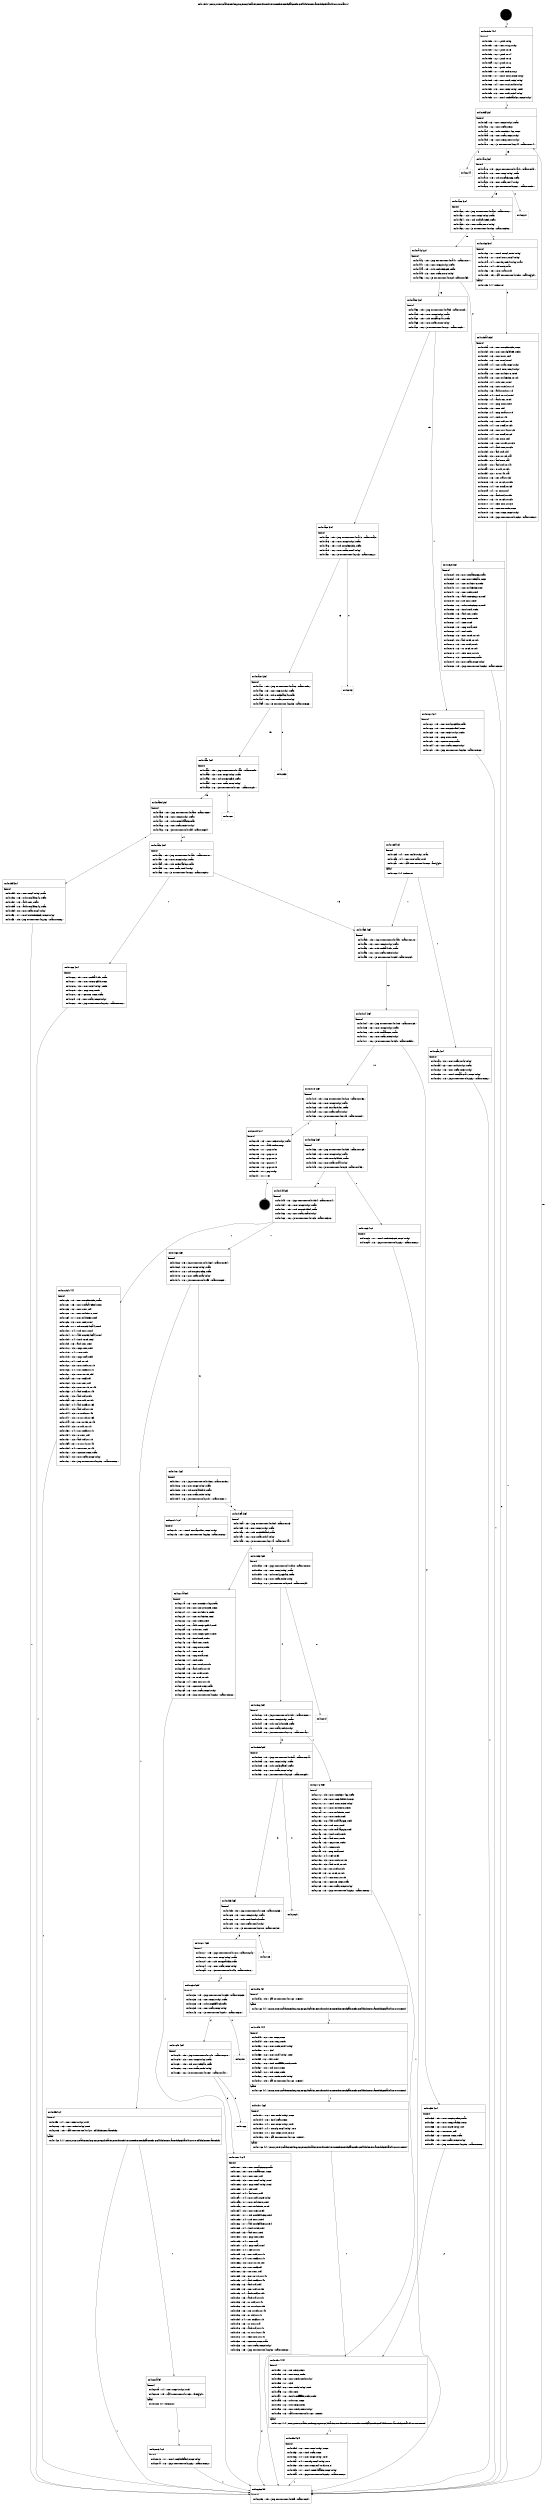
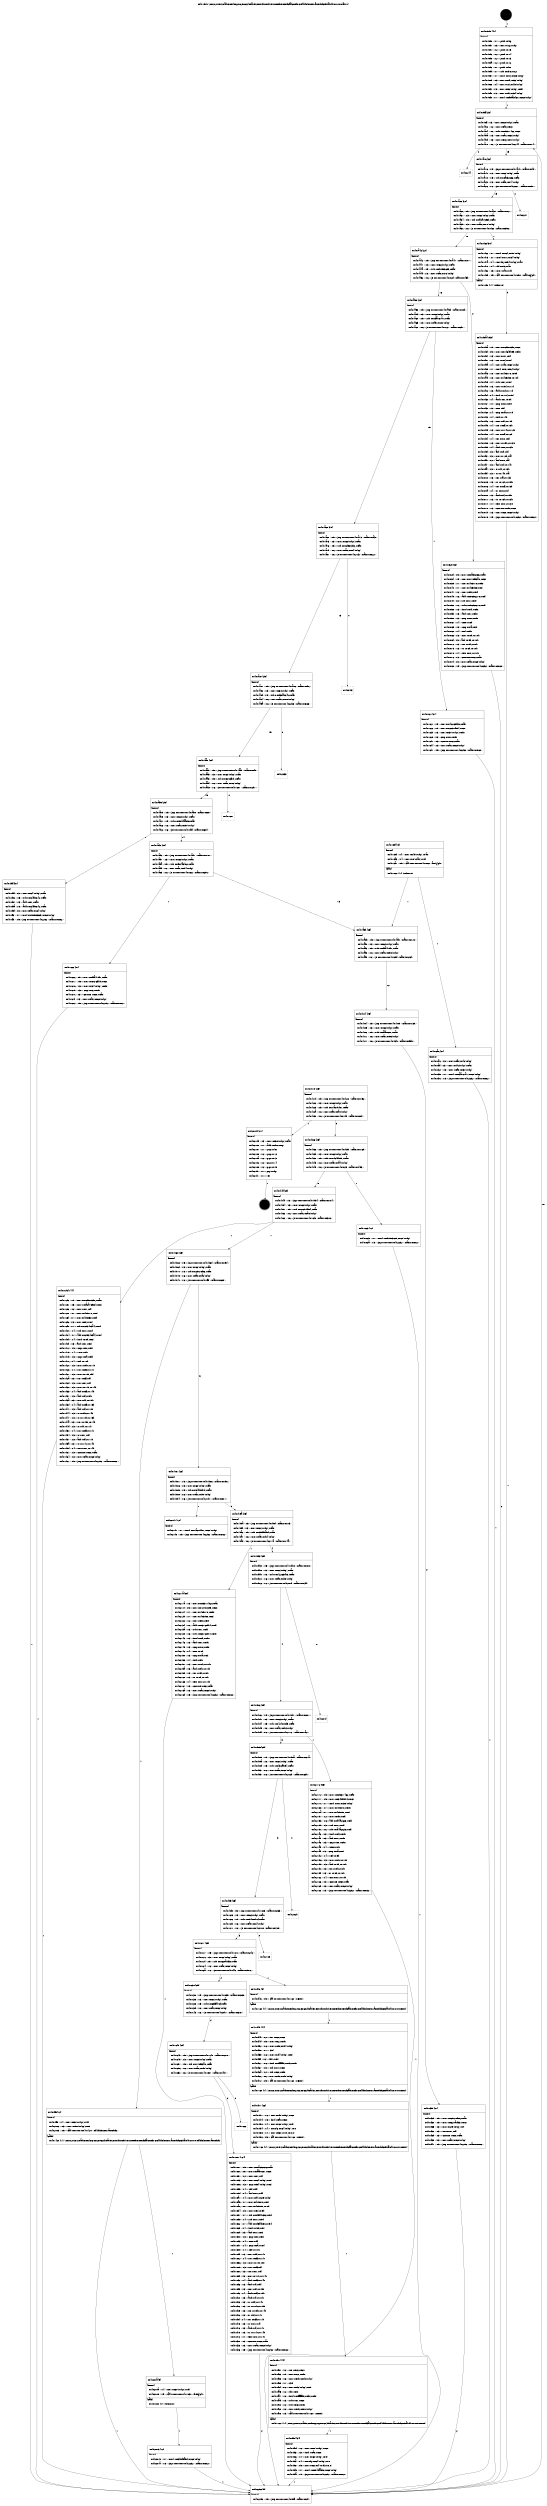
(361, 1065) -> none
none -> (270, 1980)
(240, 2059) -> none
(420, 2254) -> (462, 2379)
